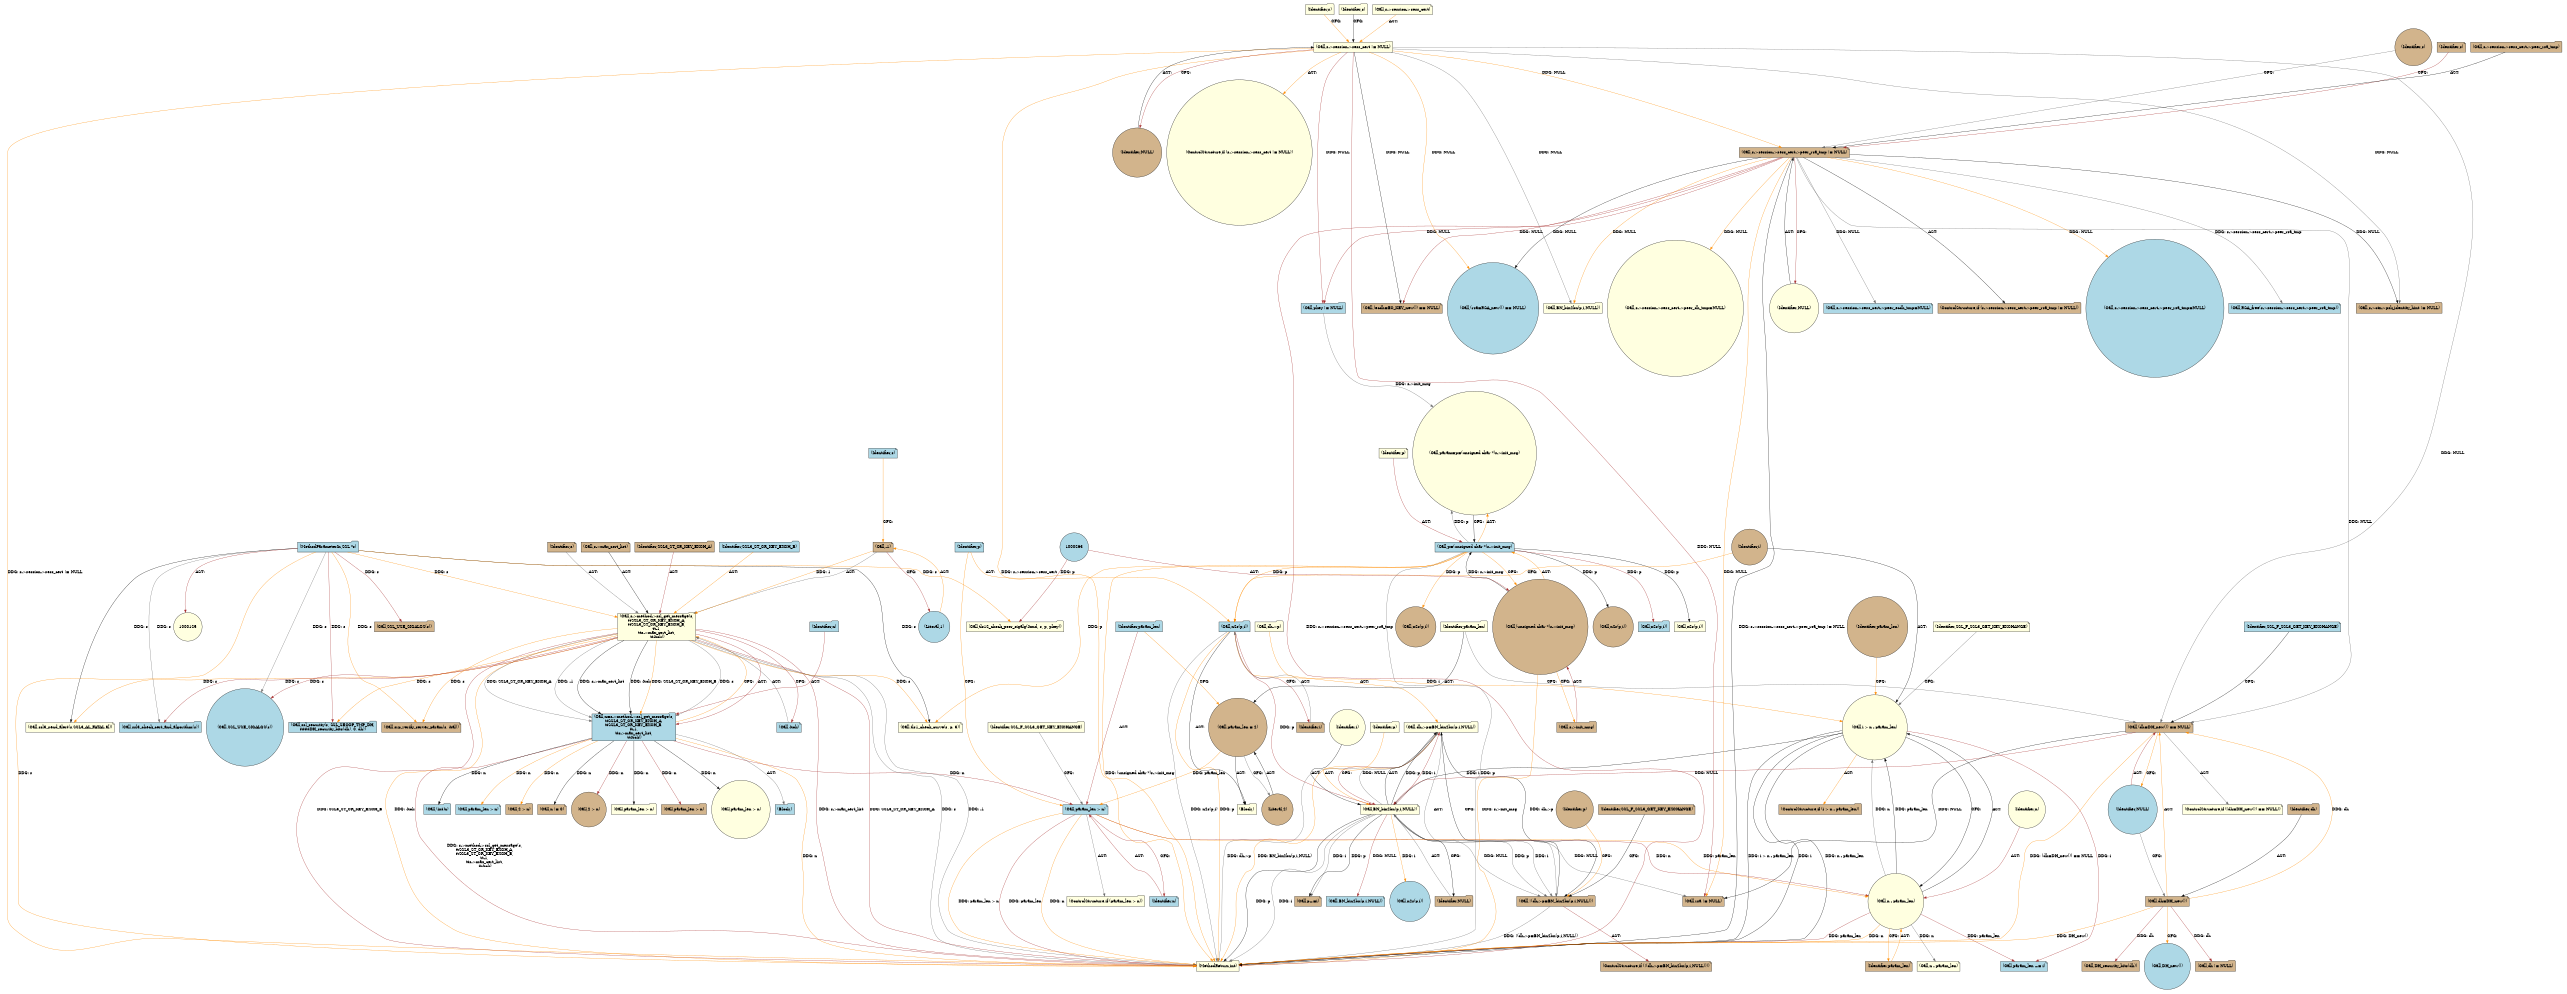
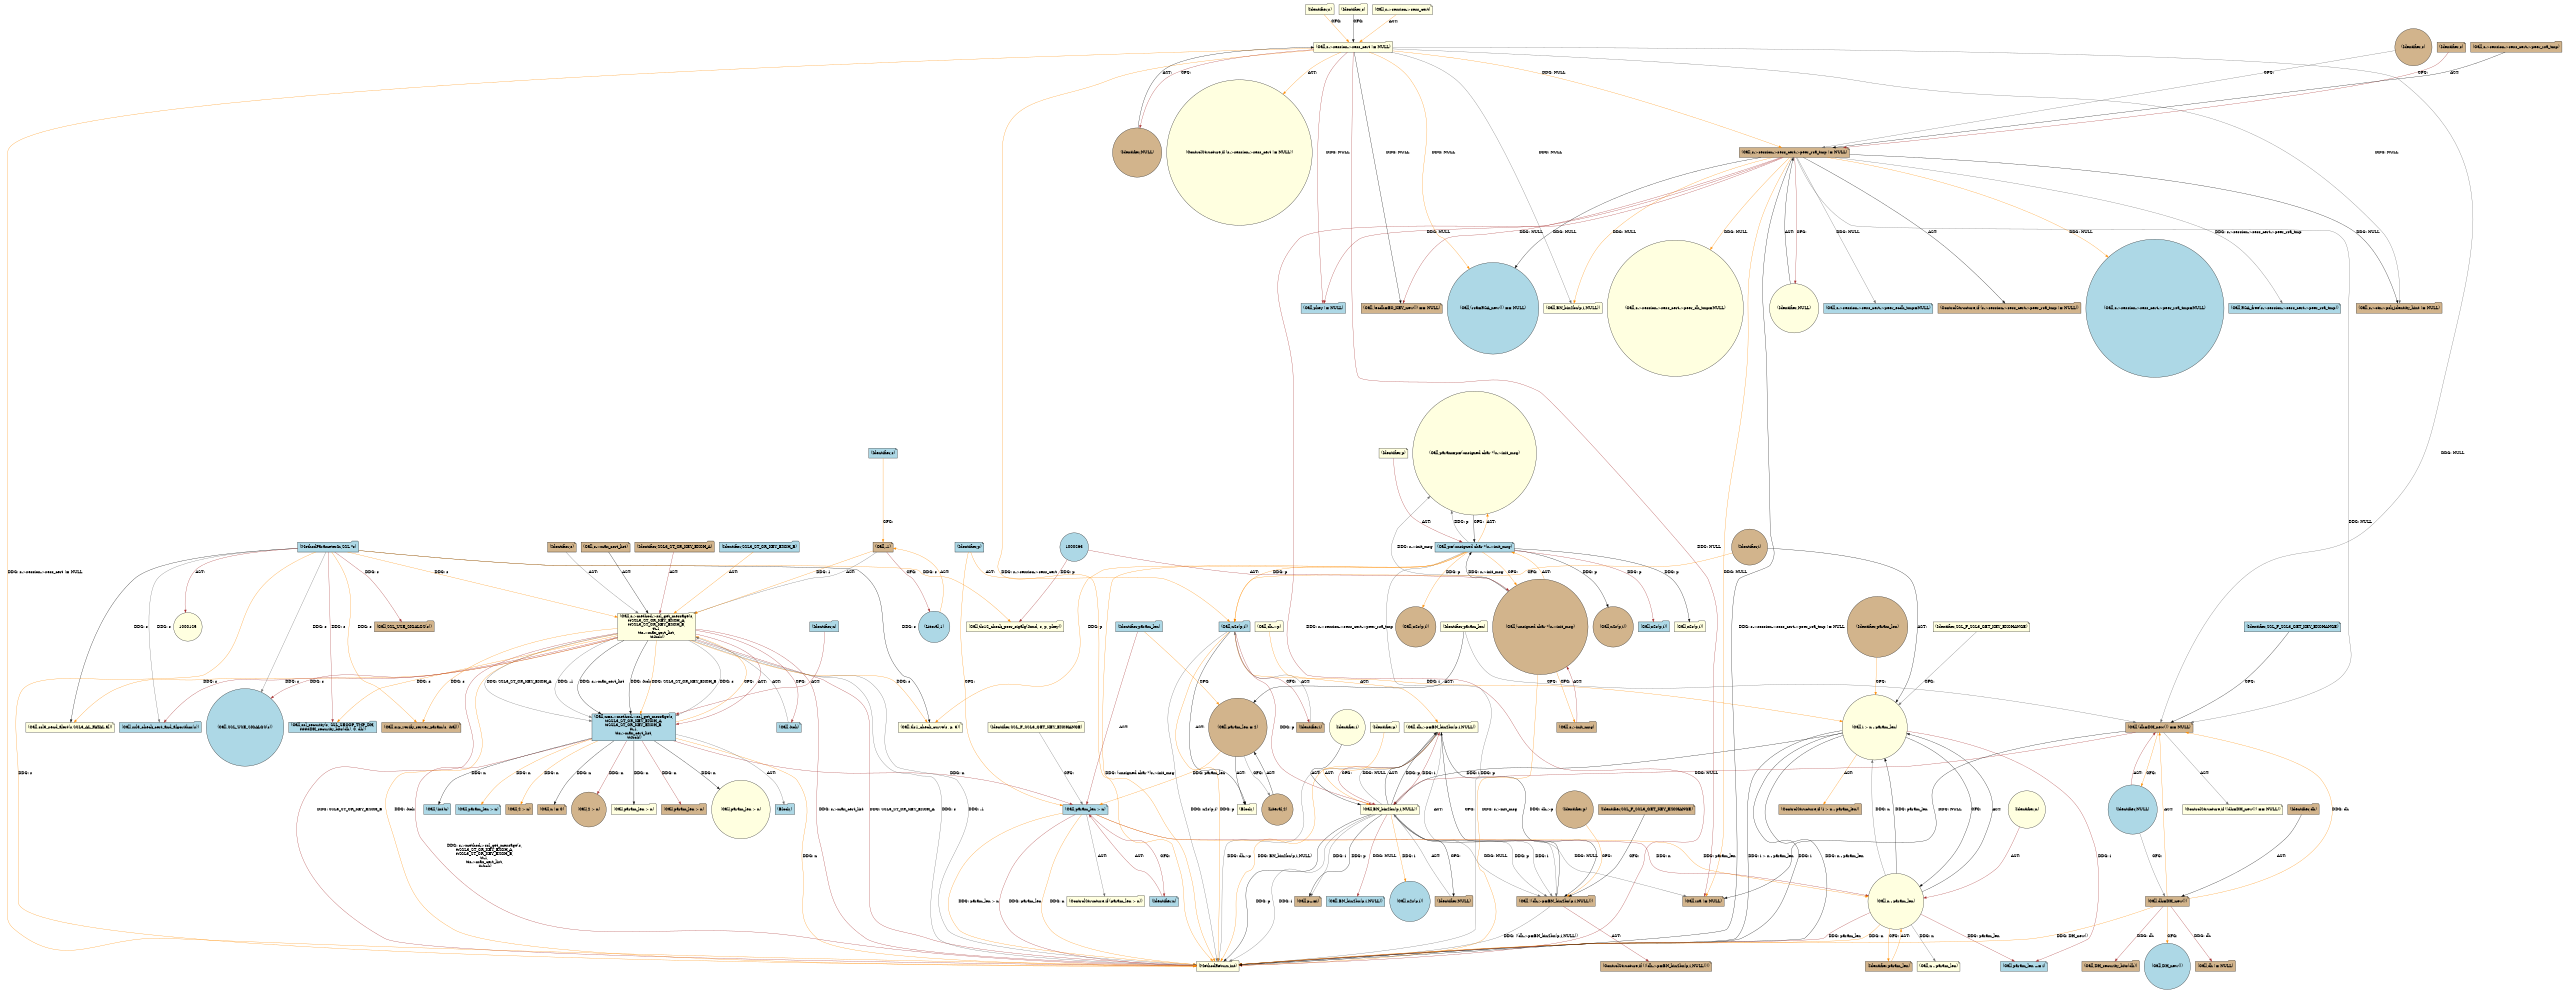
(1357, 383) -> (1413, 572)
(1990, 939) -> none
